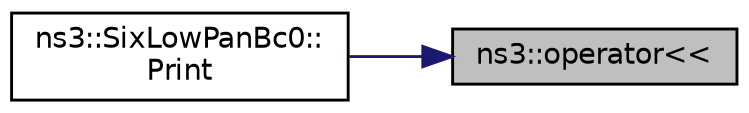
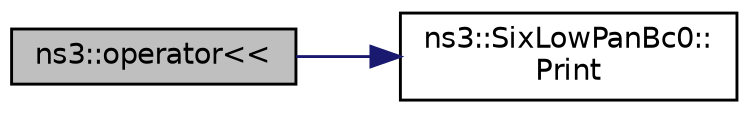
(386, 57) -> (333, 57)
